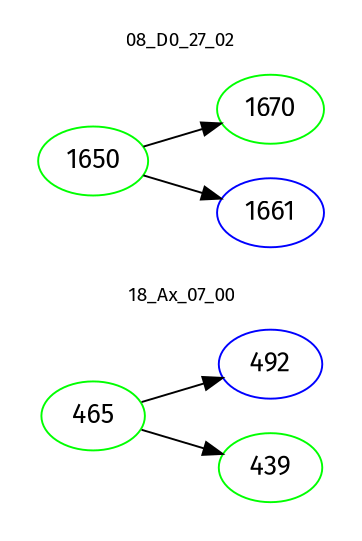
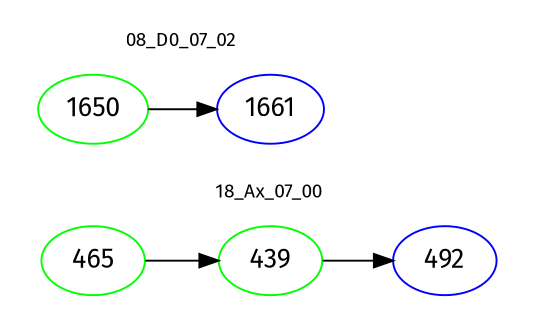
(181, 41) -> (181, 41)
(271, 109) -> none
(173, 393) -> (348, 261)
